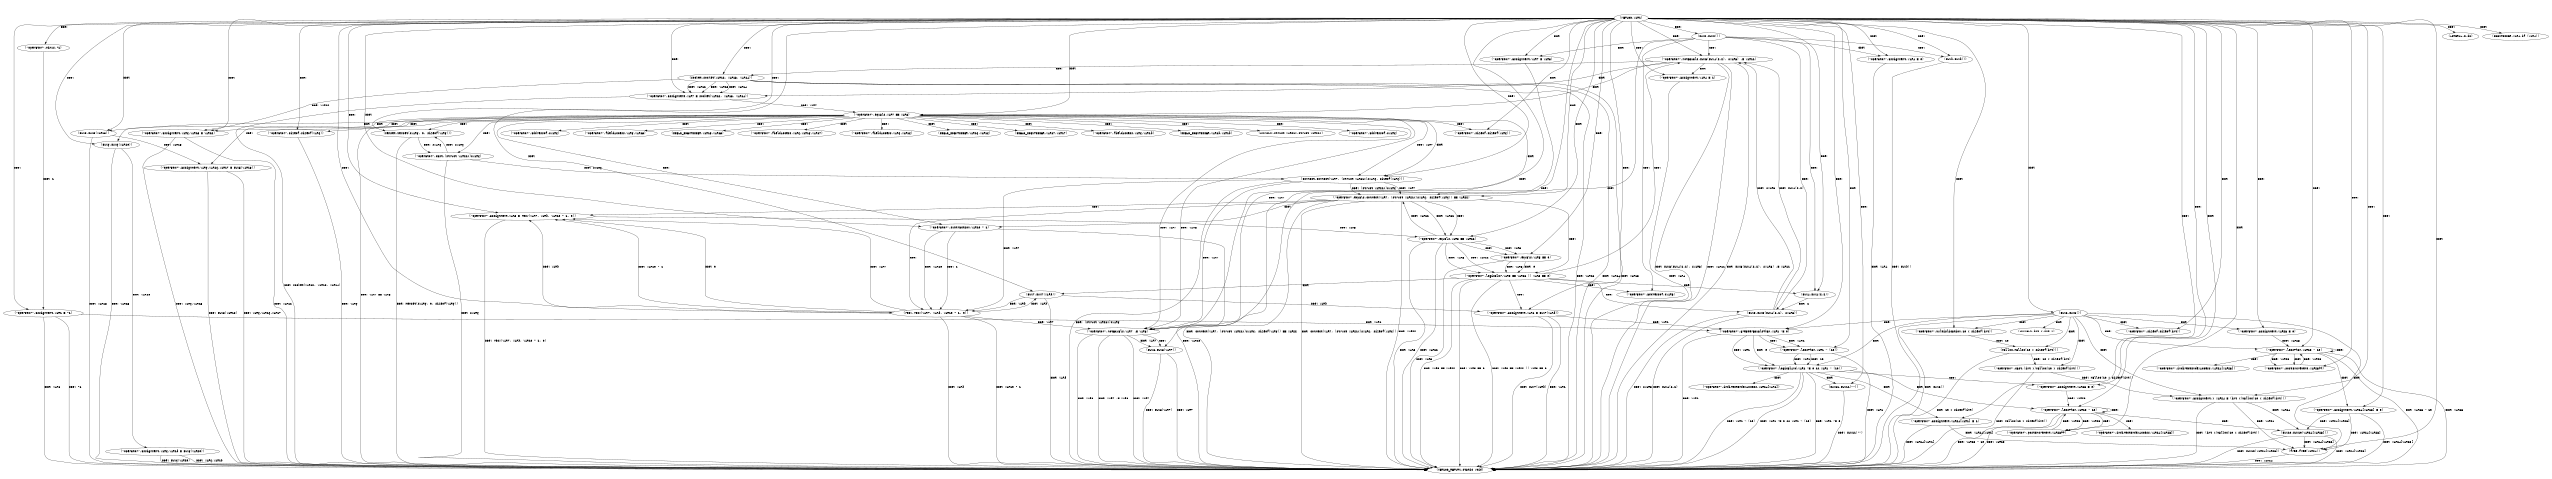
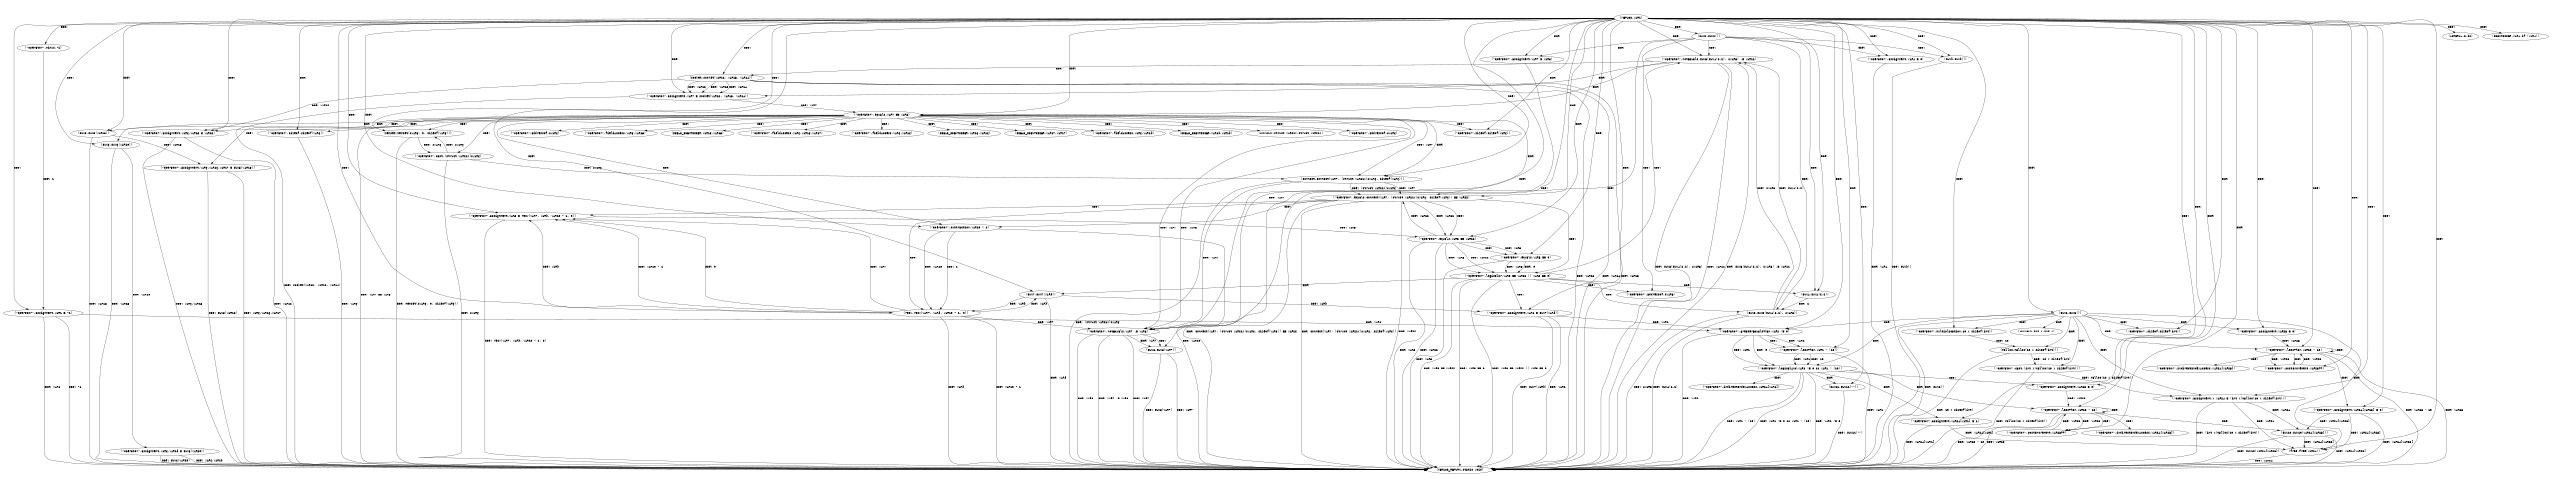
(1687, 78) -> none
(1074, 186) -> none
